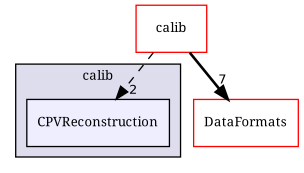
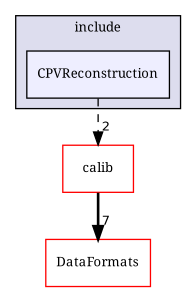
(137, 73) -> (98, 117)
(98, 77) -> (98, 28)
